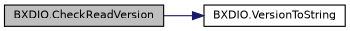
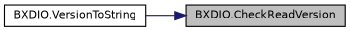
(178, 16) -> (160, 16)
